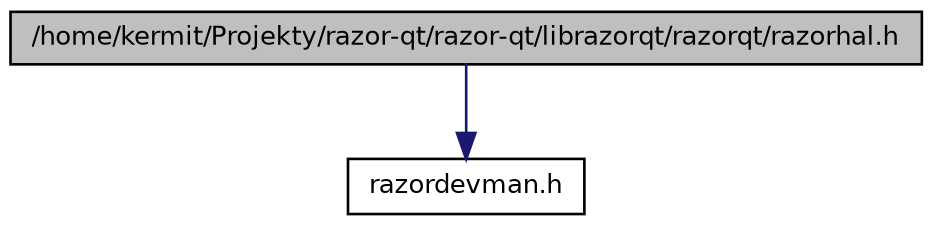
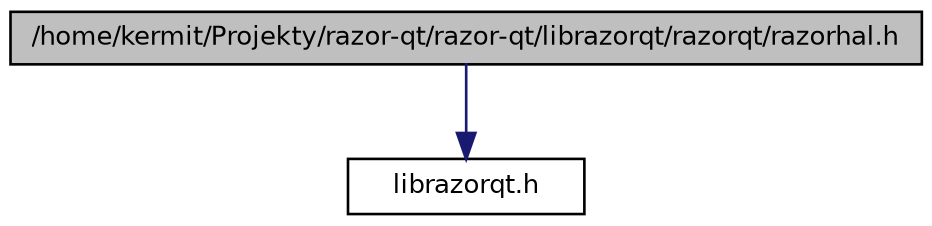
(466, 186) -> (466, 186)
